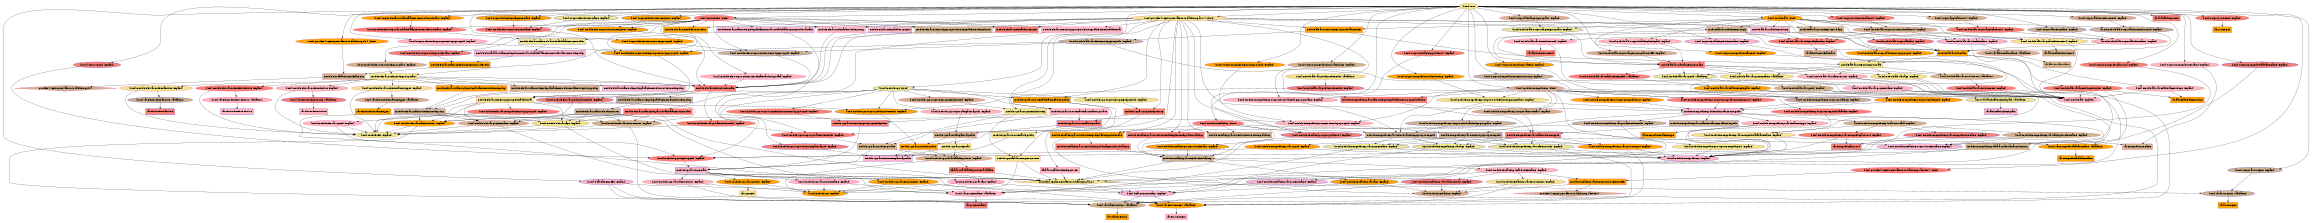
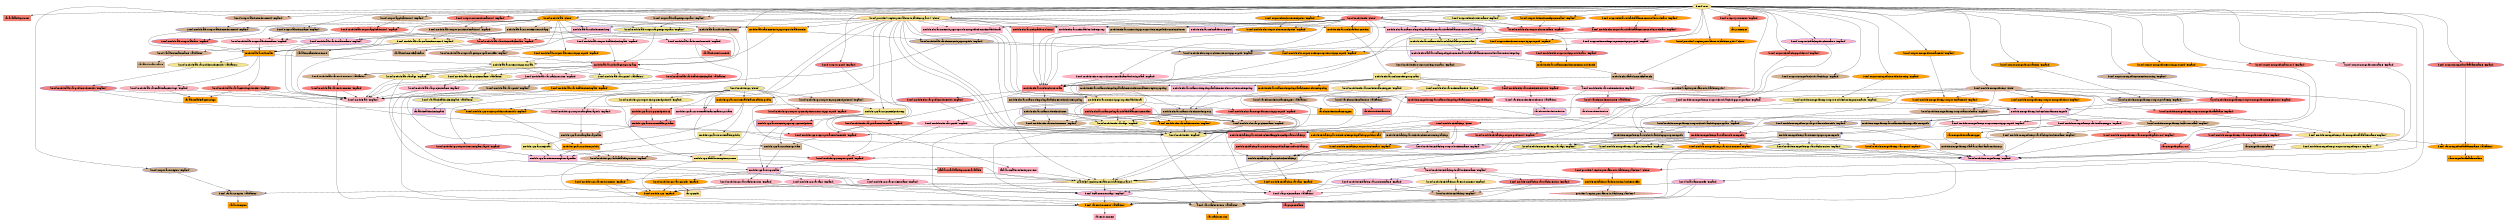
(1334, 30) -> (777, 30)
none -> (234, 59)
(1220, 183) -> (1417, 188)
